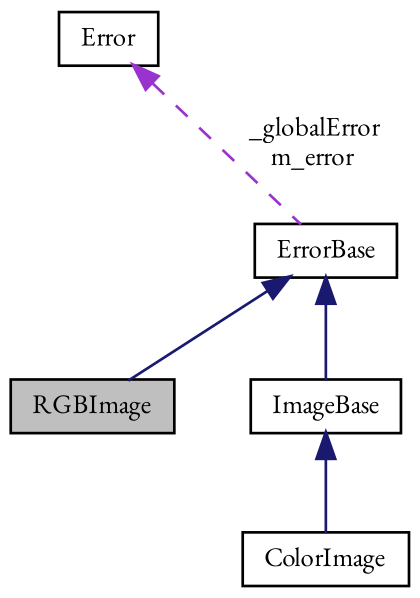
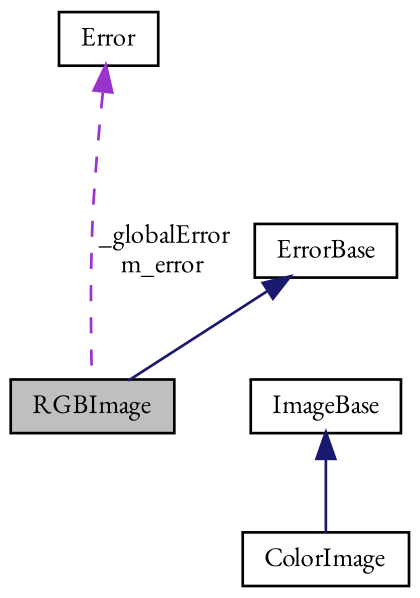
(227, 154) -> (92, 236)
(326, 343) -> none
